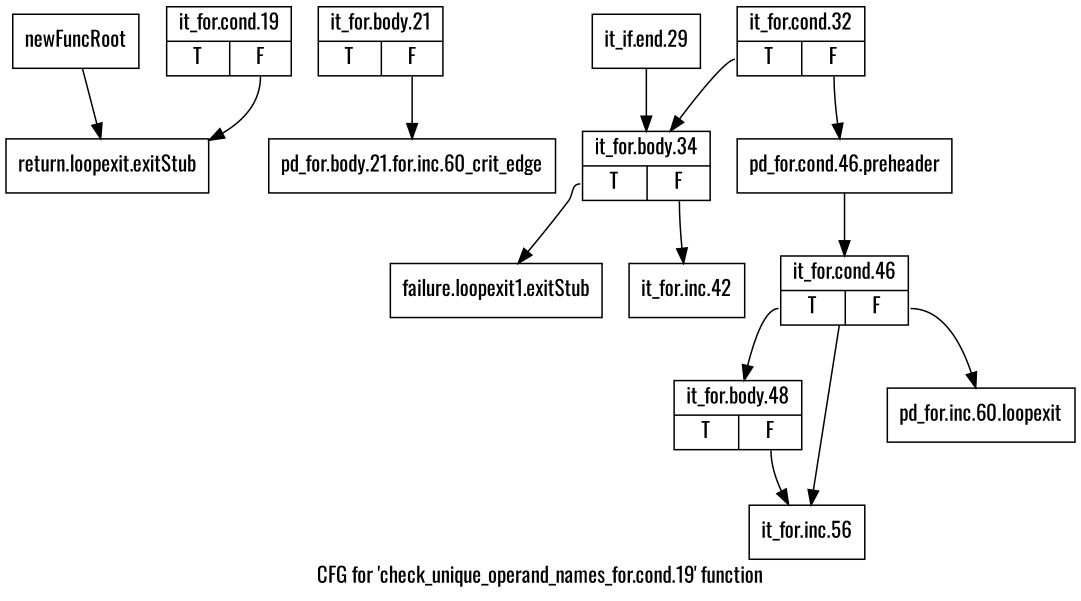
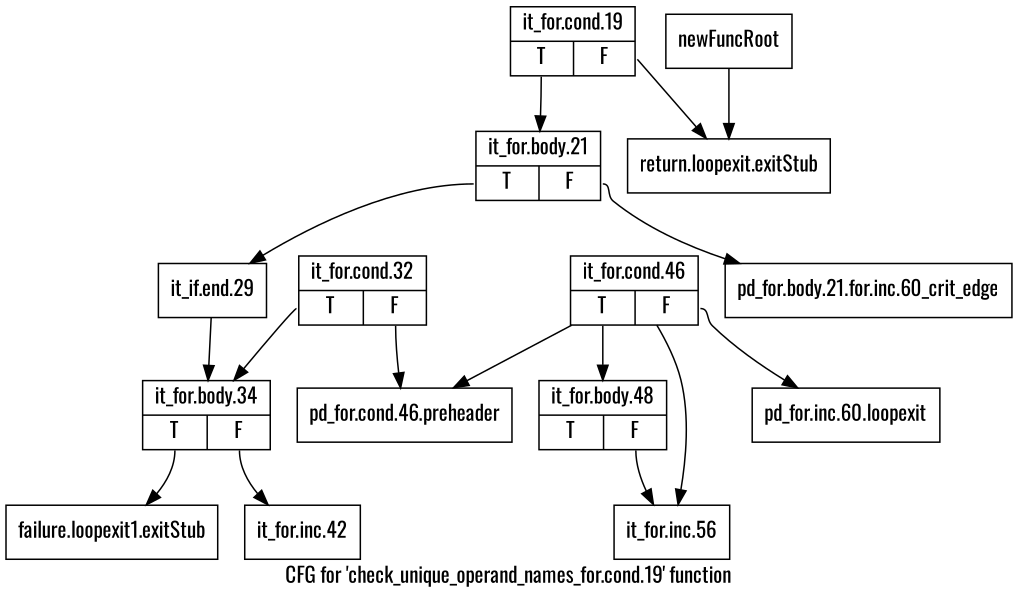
none -> (541, 96)
none -> (364, 206)
(845, 217) -> (519, 353)
